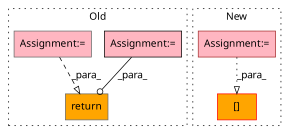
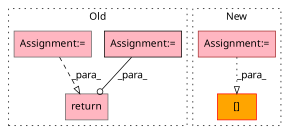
(87, 107) -> (87, 107)
